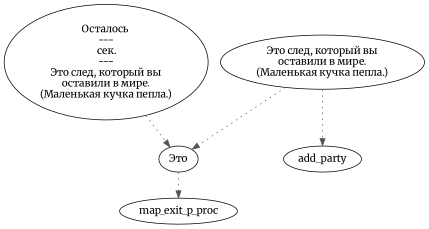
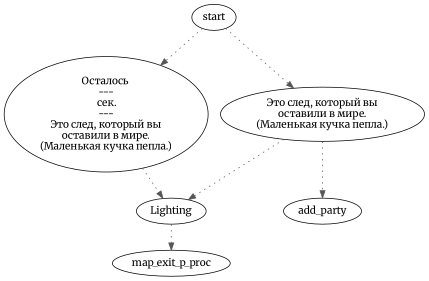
none -> (214, 17)
(179, 159) -> (171, 211)
